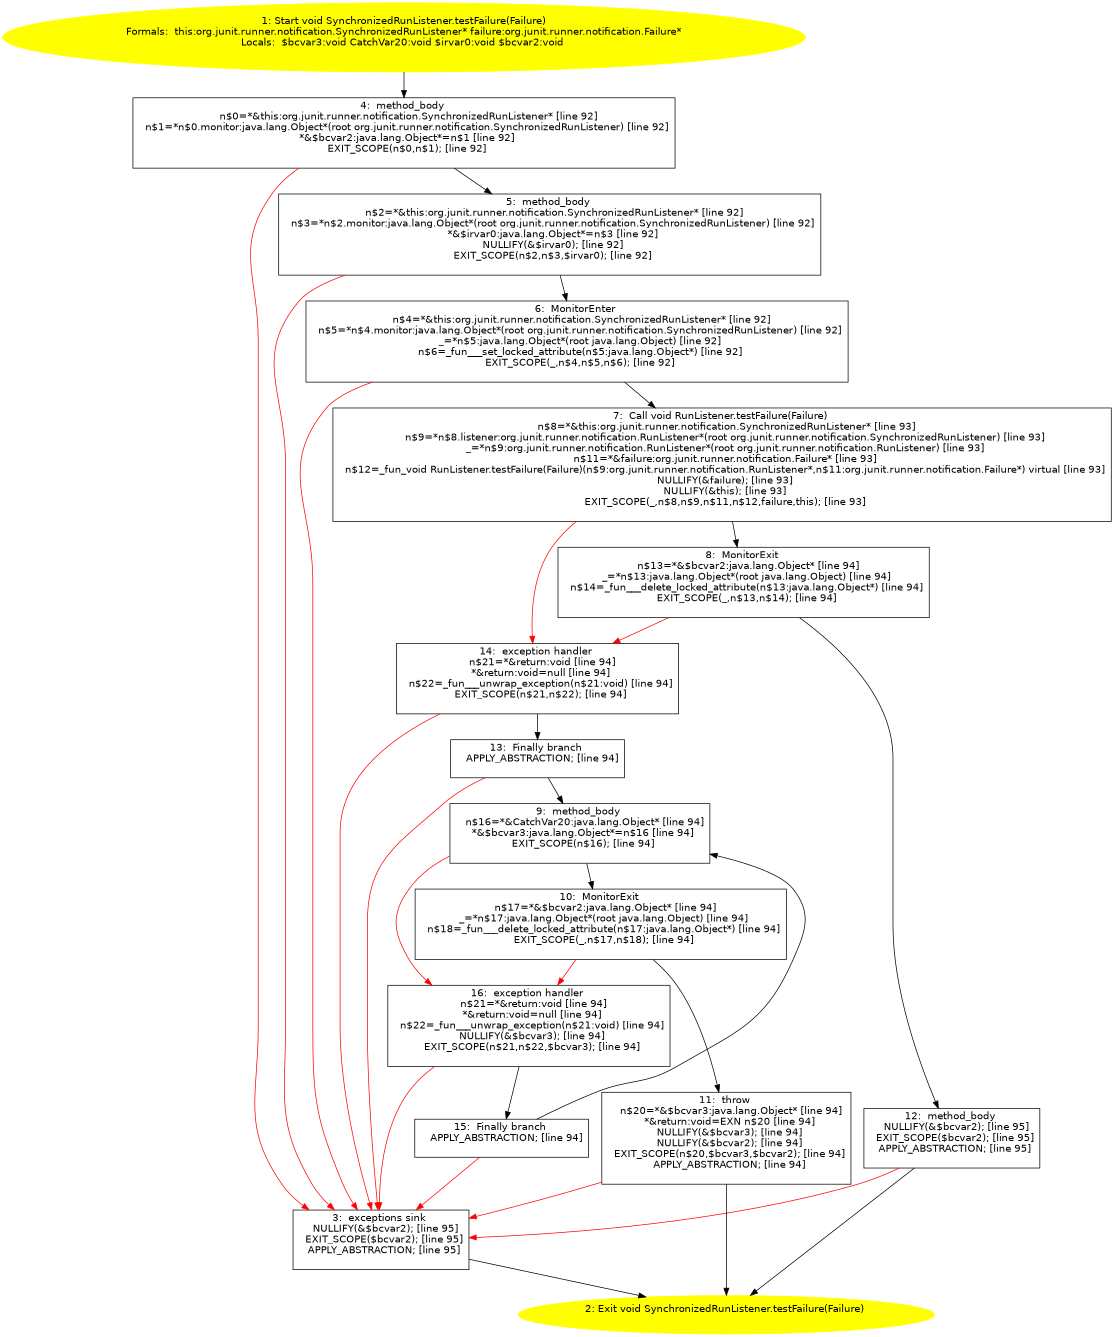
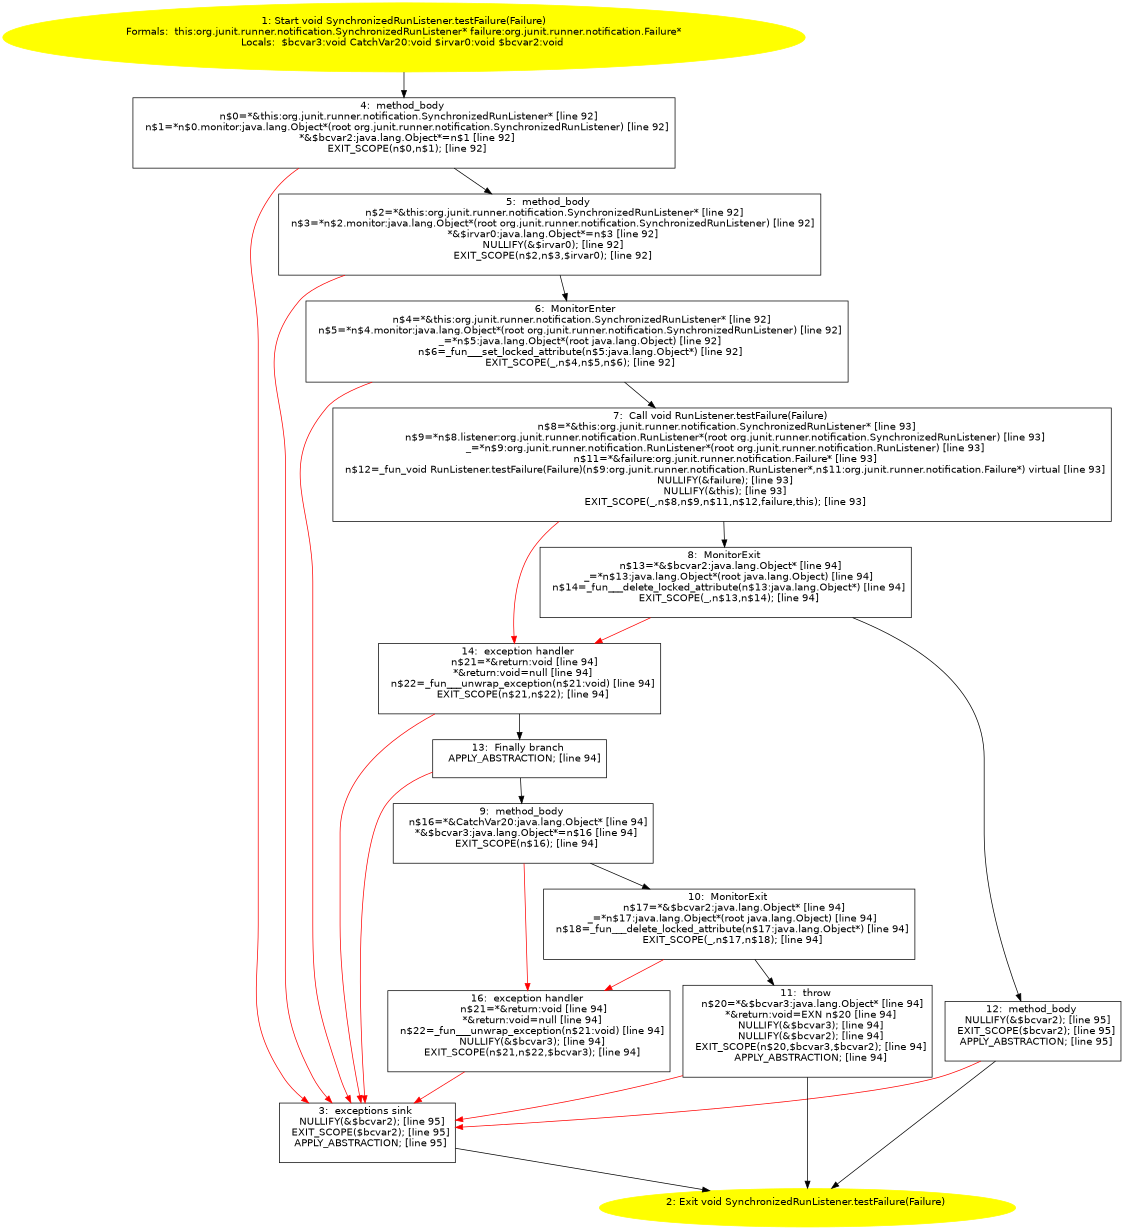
(502, 1138) -> none
